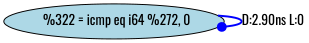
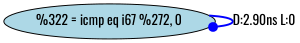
(114, 21) -> (110, 21)
